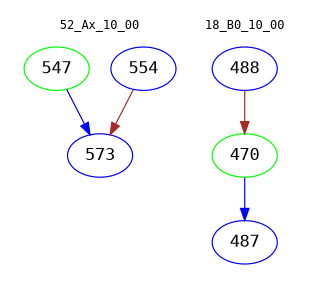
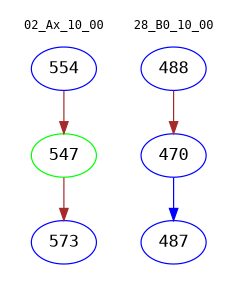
(100, 26) -> (64, 26)
(245, 26) -> (174, 26)
(76, 107) -> (64, 193)
(125, 107) -> (64, 106)
(245, 156) -> (174, 156)
